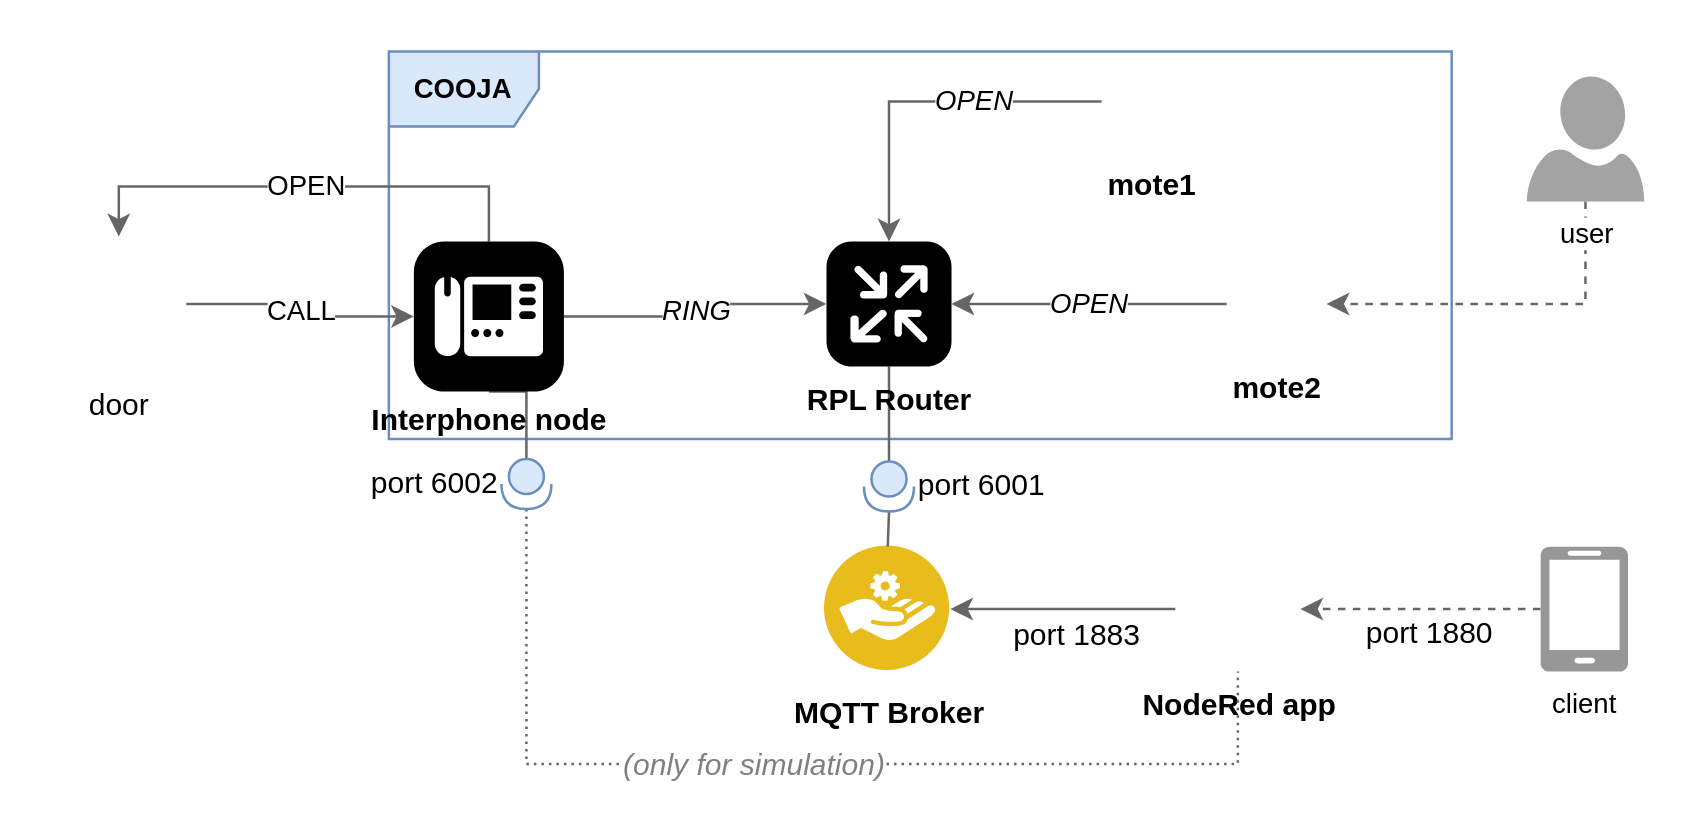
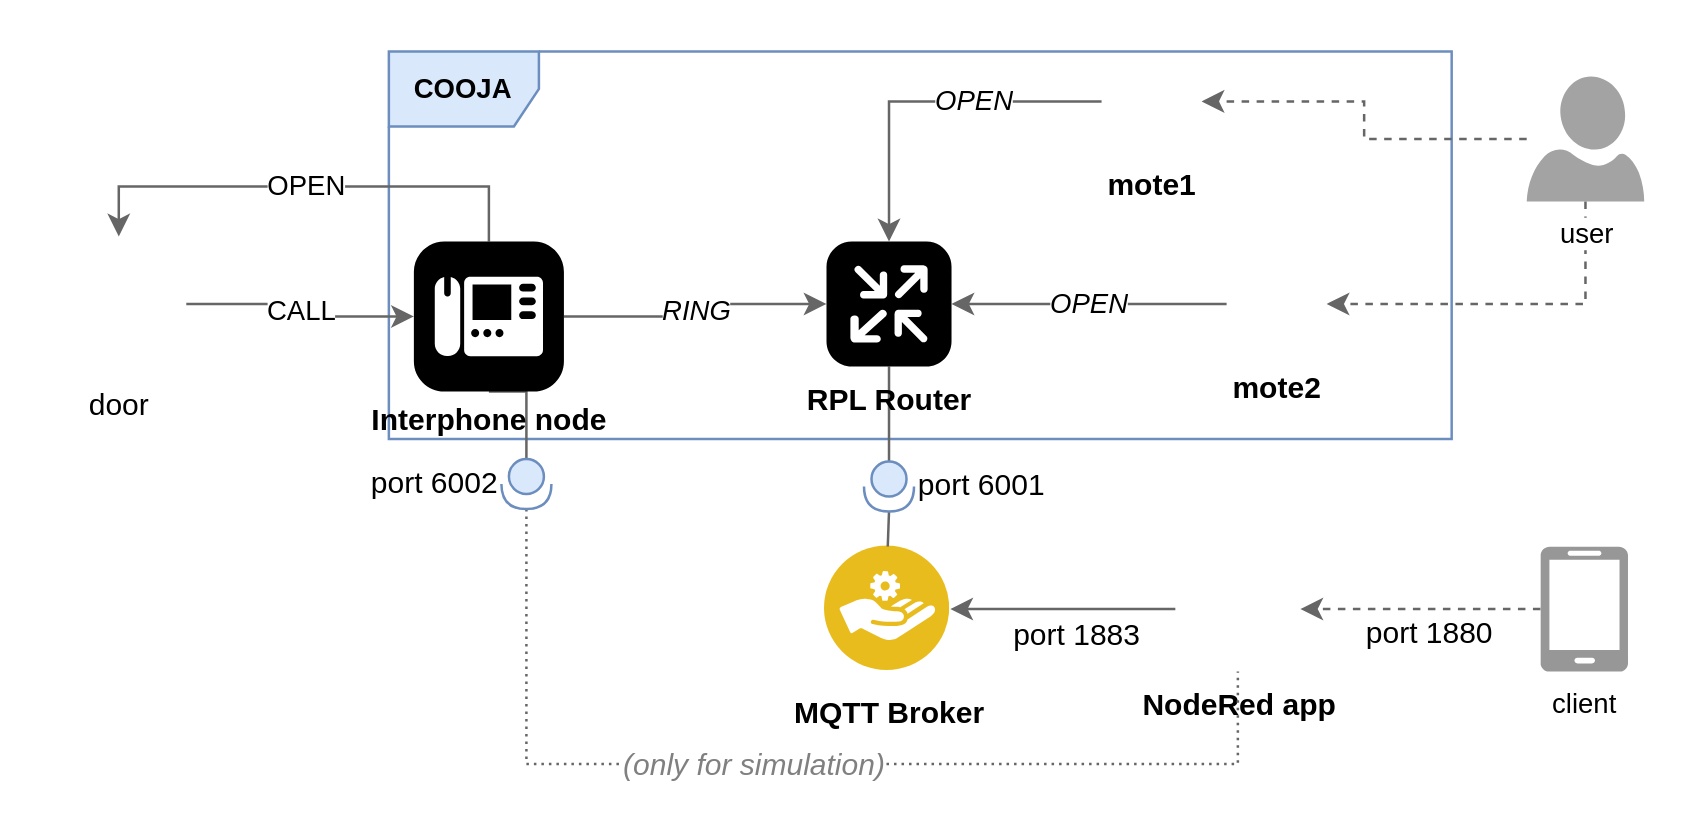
none -> (1351, 101)
